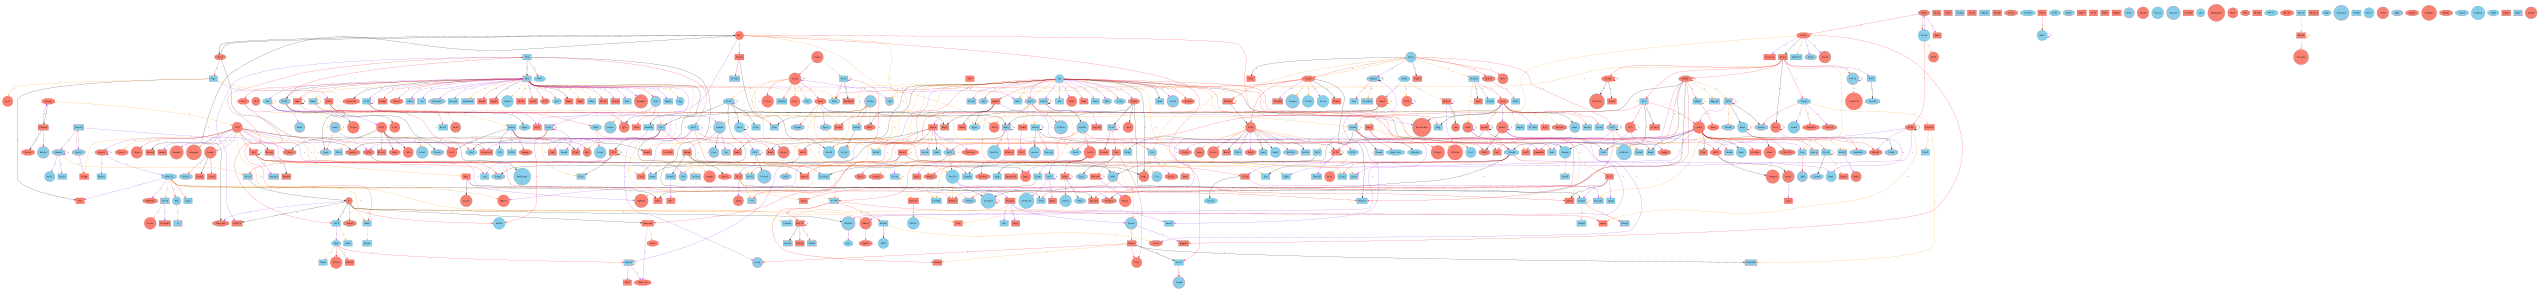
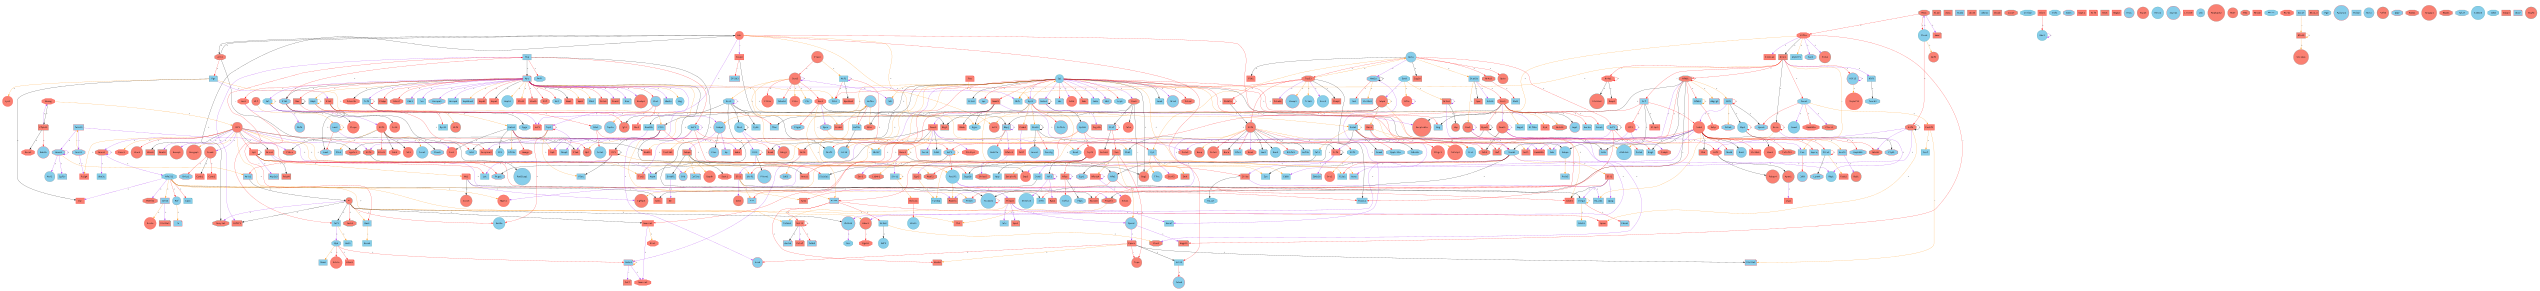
(1013, 84) -> (1013, 84)
(552, 152) -> (552, 152)
